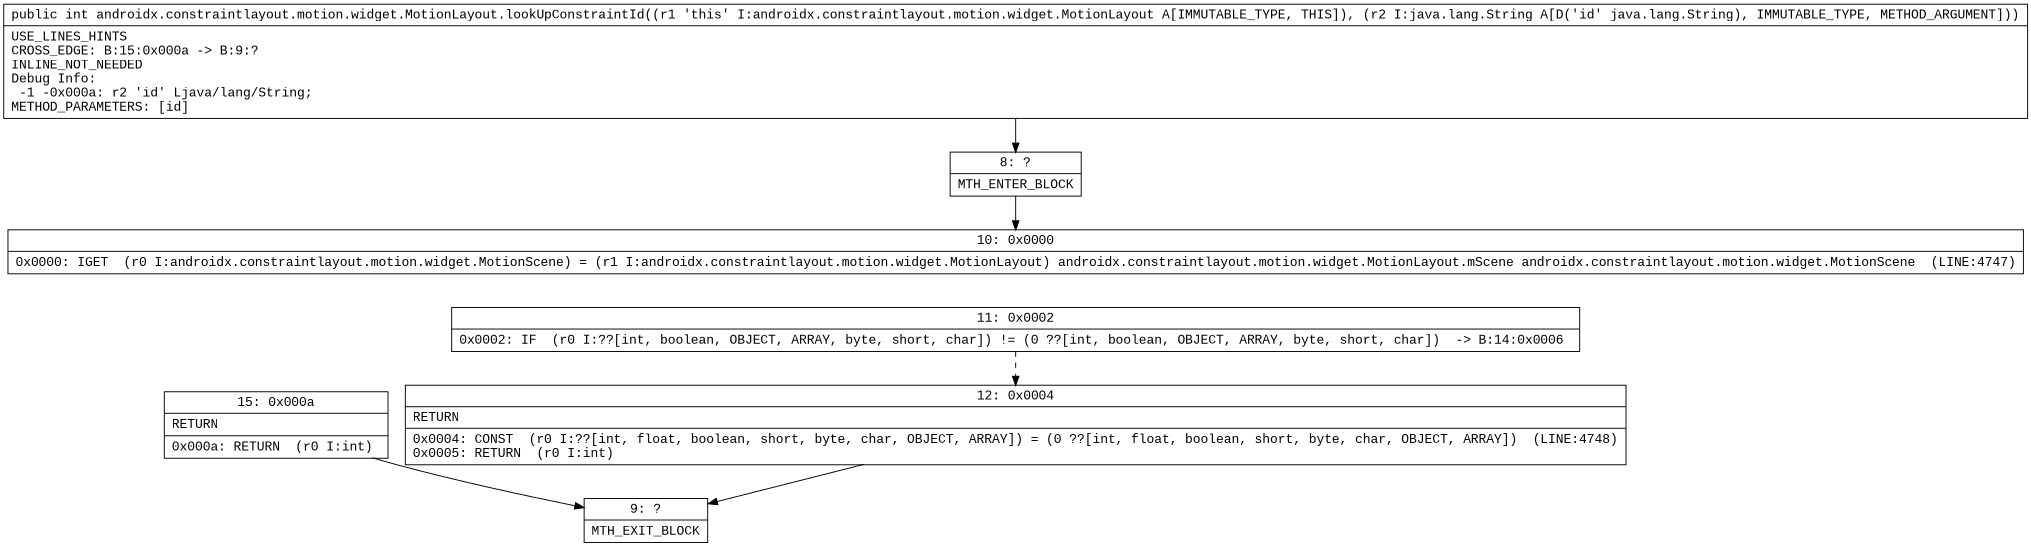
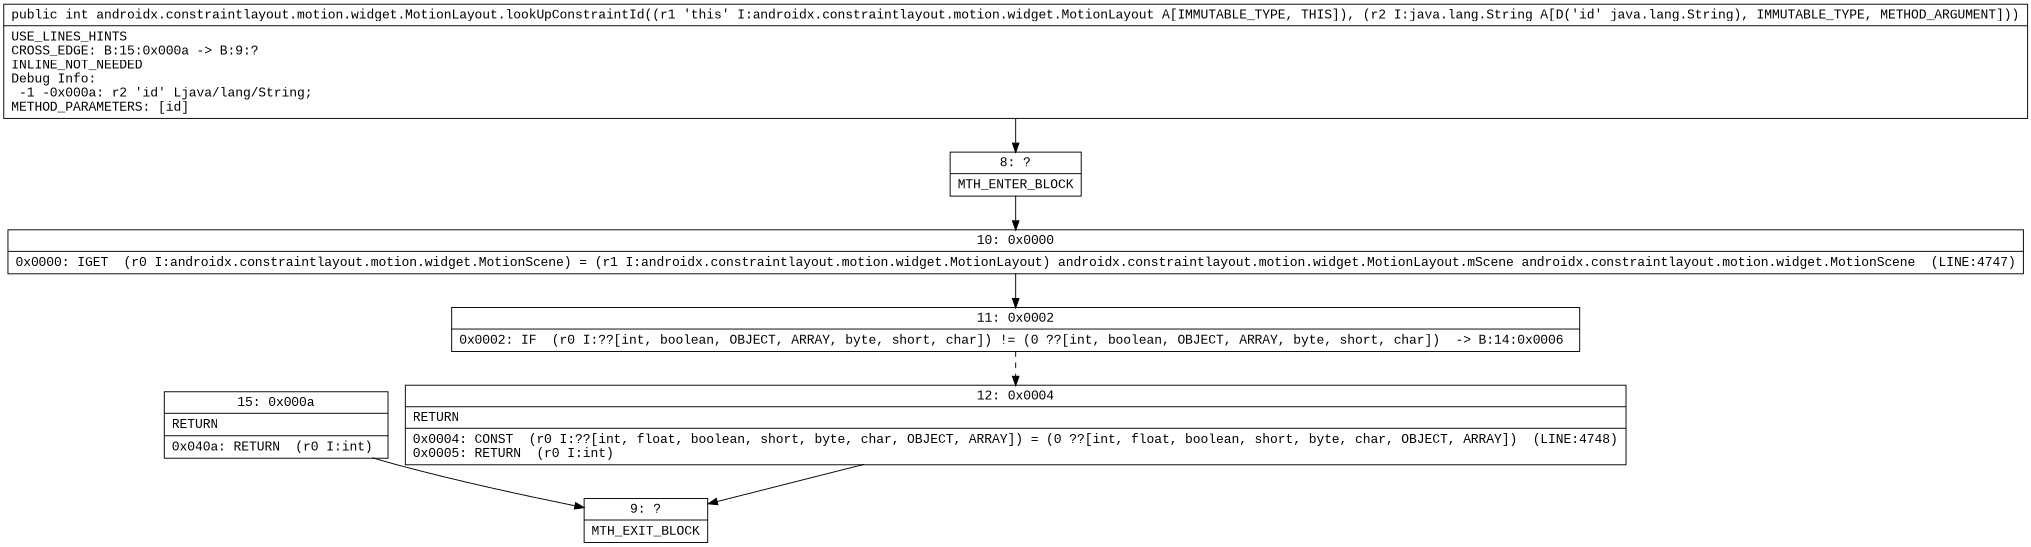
none -> (1016, 286)
(276, 447) -> (276, 447)
